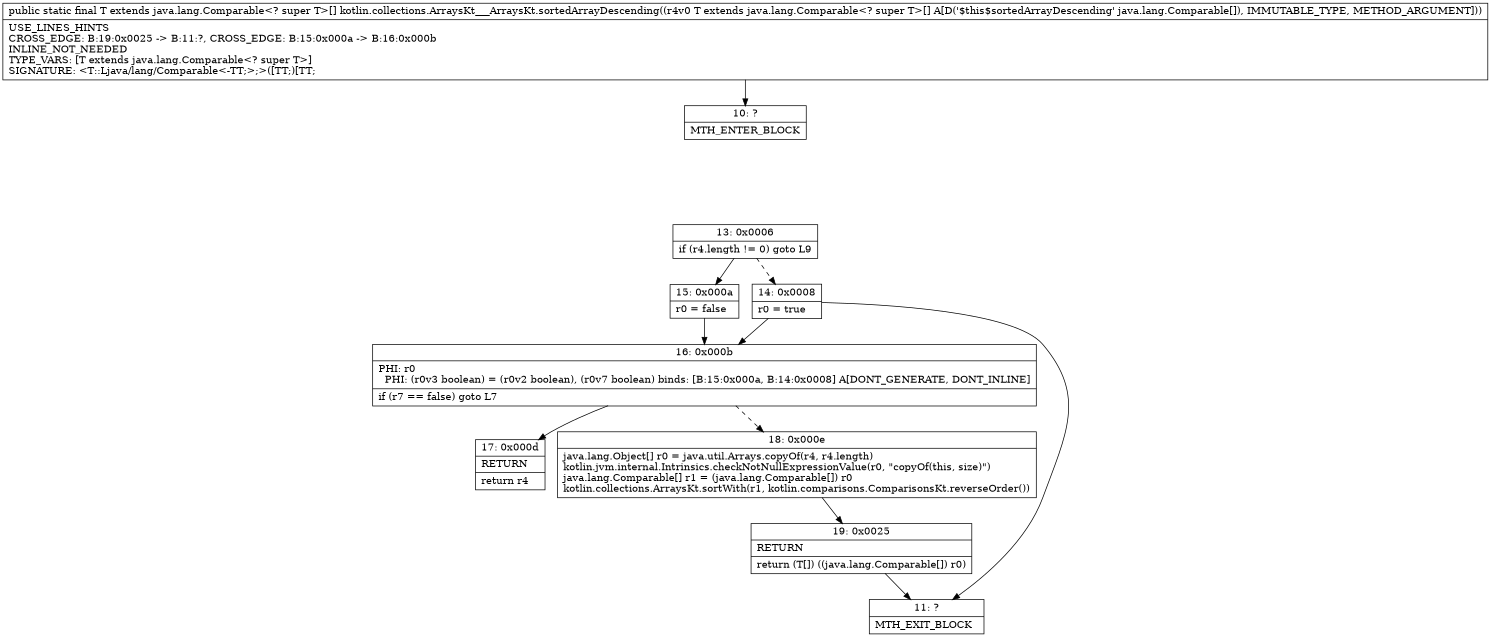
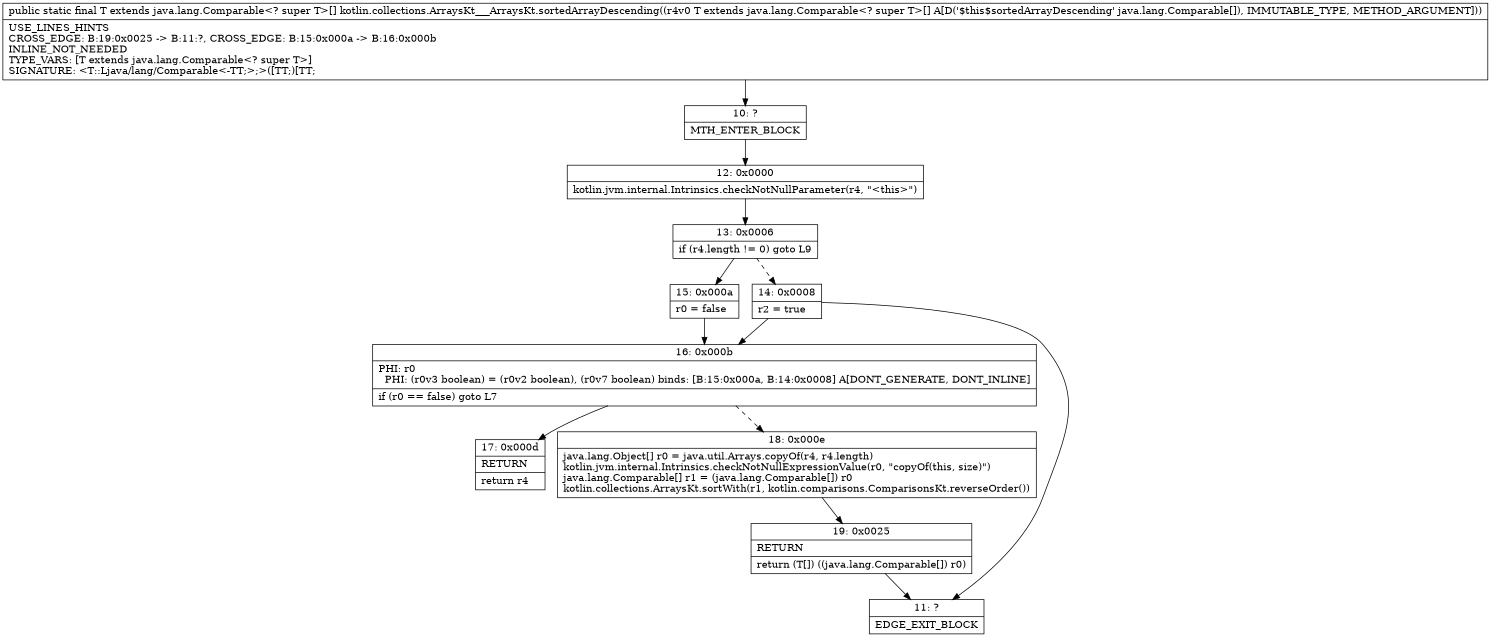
none -> (745, 182)
(782, 310) -> (782, 310)
(438, 397) -> (438, 397)
(924, 625) -> (927, 625)
